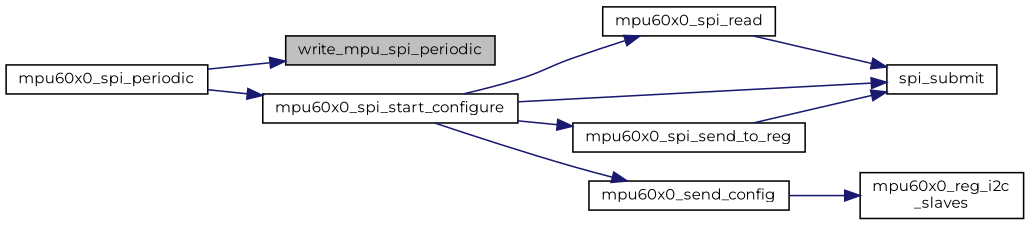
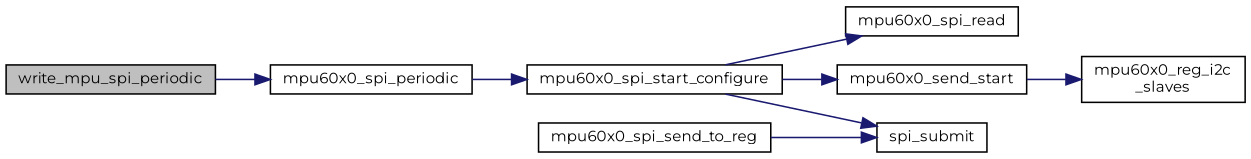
(812, 50) -> none
(239, 66) -> (235, 79)
(537, 123) -> none
(689, 196) -> (932, 79)
